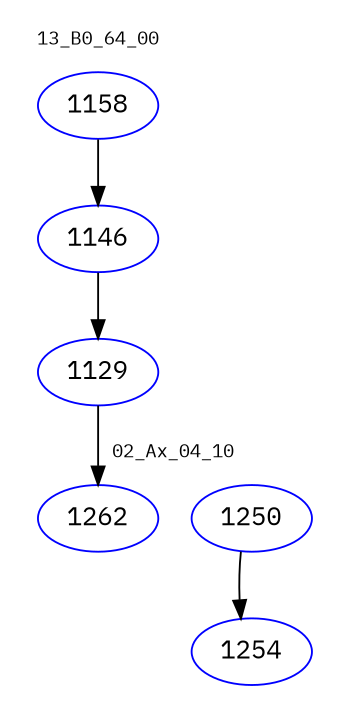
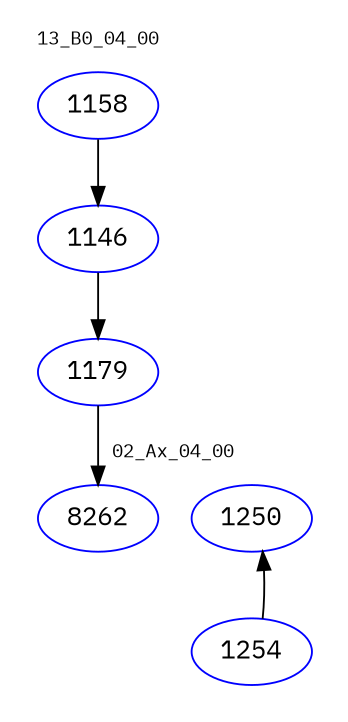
(99, 40) -> (99, 40)
(98, 372) -> (98, 372)
(174, 453) -> (174, 453)
(98, 518) -> (98, 518)
(239, 576) -> (264, 595)
